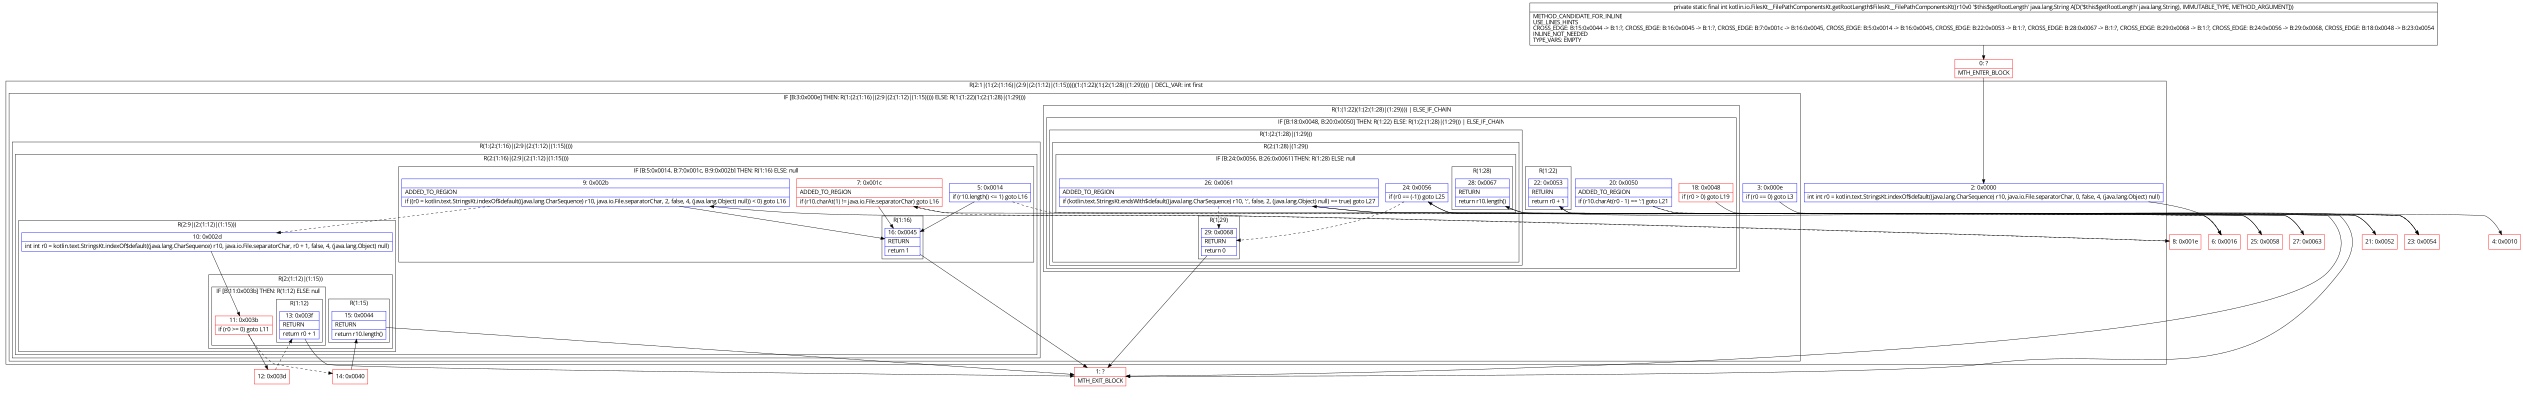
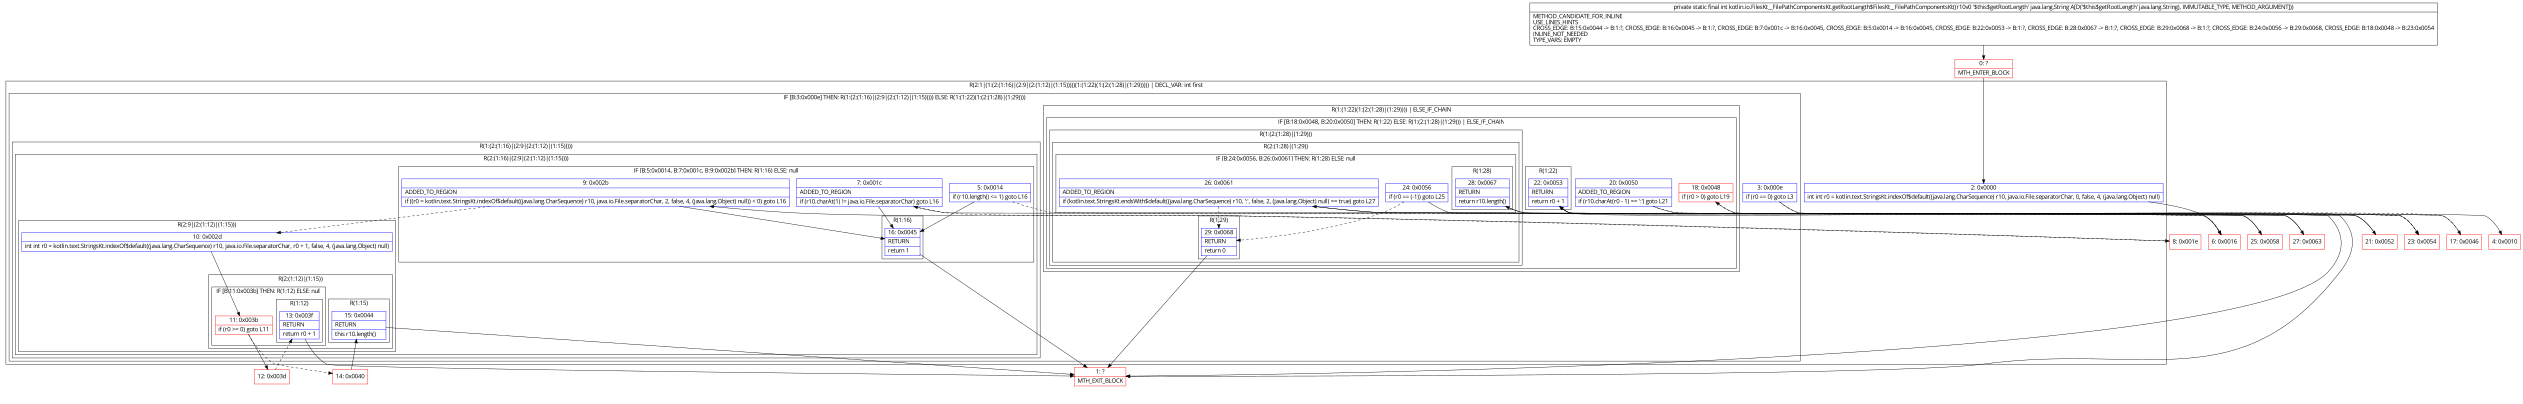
(869, 193) -> (869, 193)
(1928, 214) -> (1994, 214)
(2068, 214) -> (2068, 214)
none -> (2464, 242)
(359, 334) -> (356, 334)
